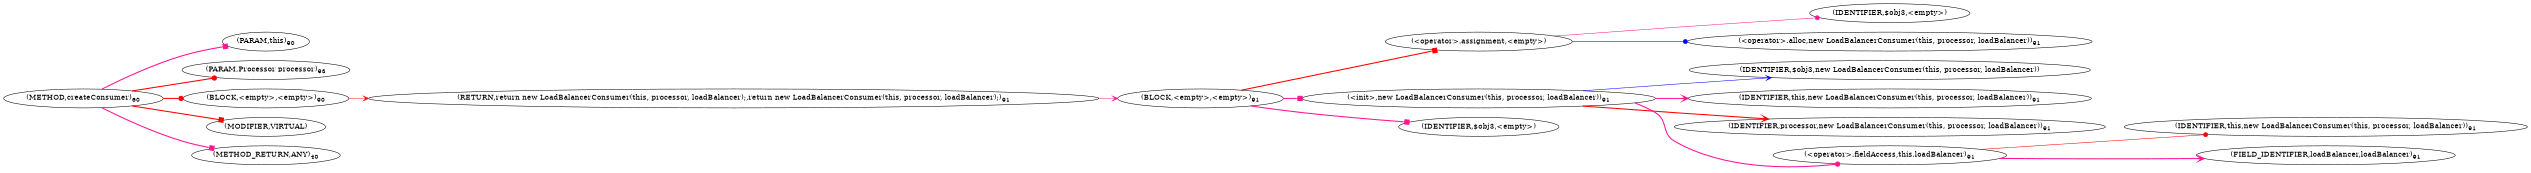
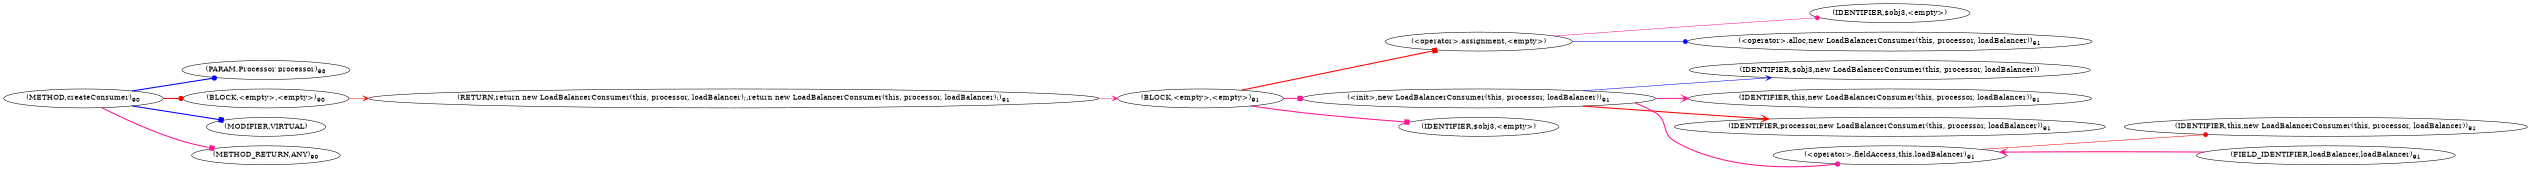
(266, 42) -> none
(172, 85) -> (172, 85)
(136, 98) -> (136, 98)
(175, 113) -> (175, 113)
(315, 154) -> (315, 154)
(2099, 159) -> (2105, 152)
